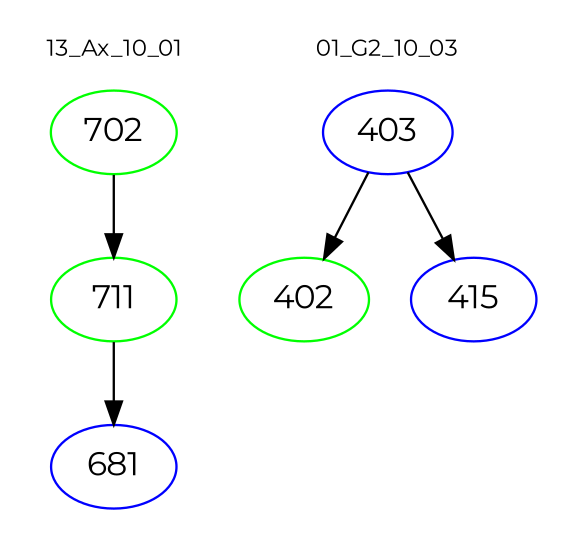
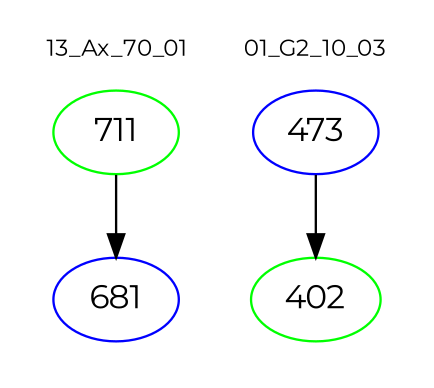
(115, 50) -> (117, 50)
(114, 132) -> none
(388, 132) -> (316, 132)
(474, 300) -> none
